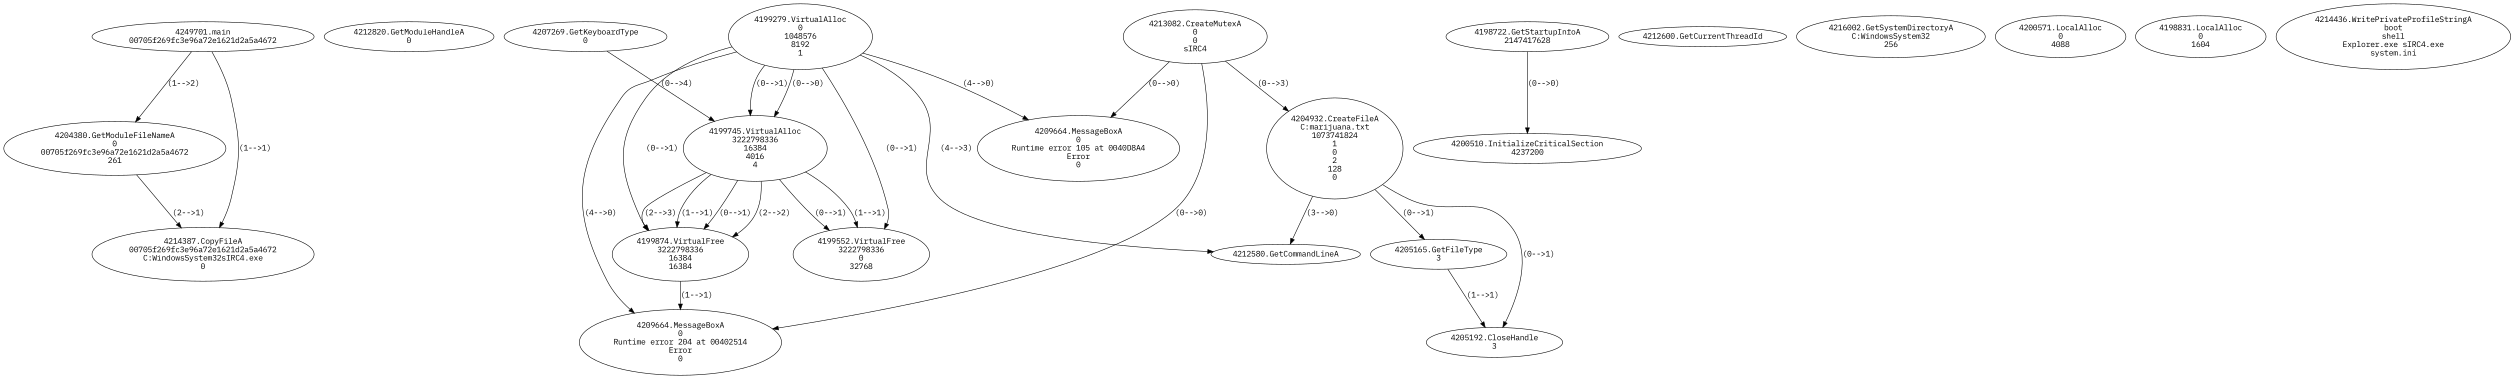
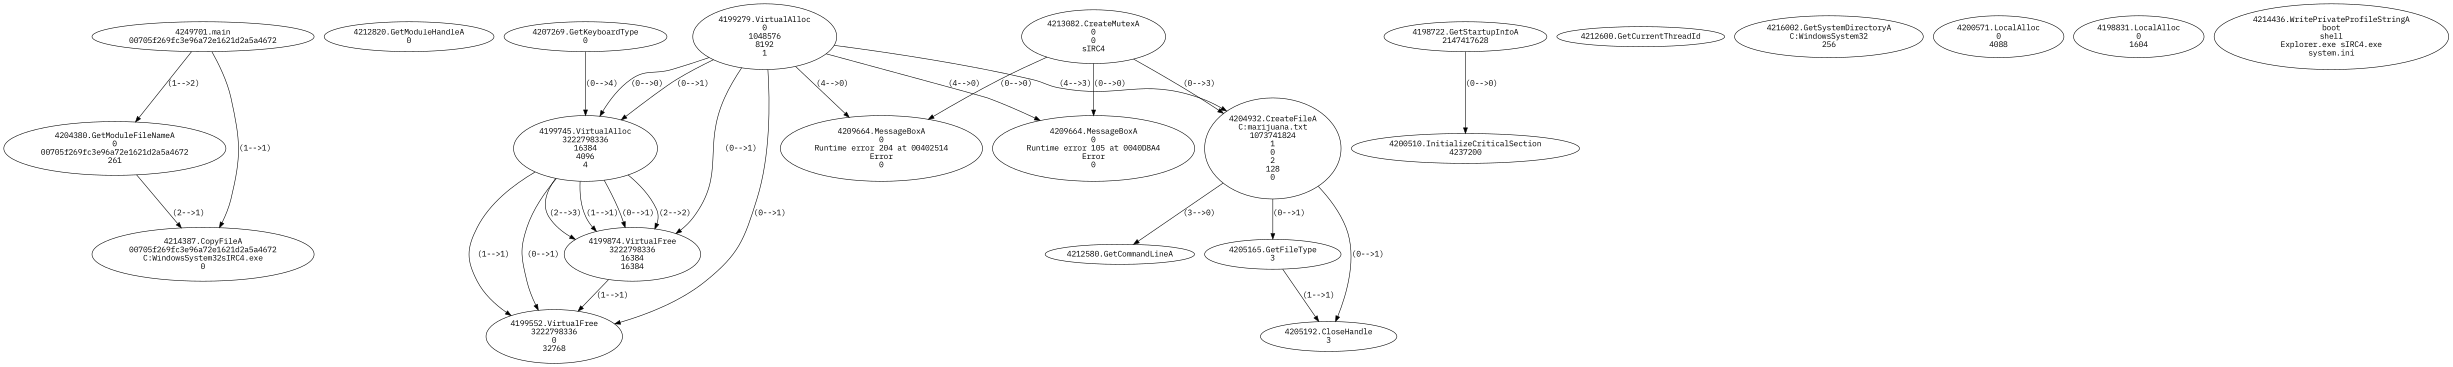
(755, 148) -> (586, 148)
(982, 220) -> (1029, 79)
(680, 293) -> (595, 293)
